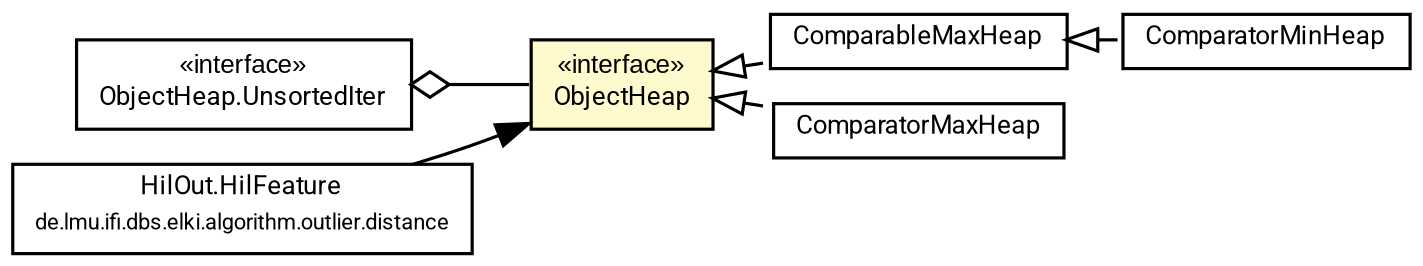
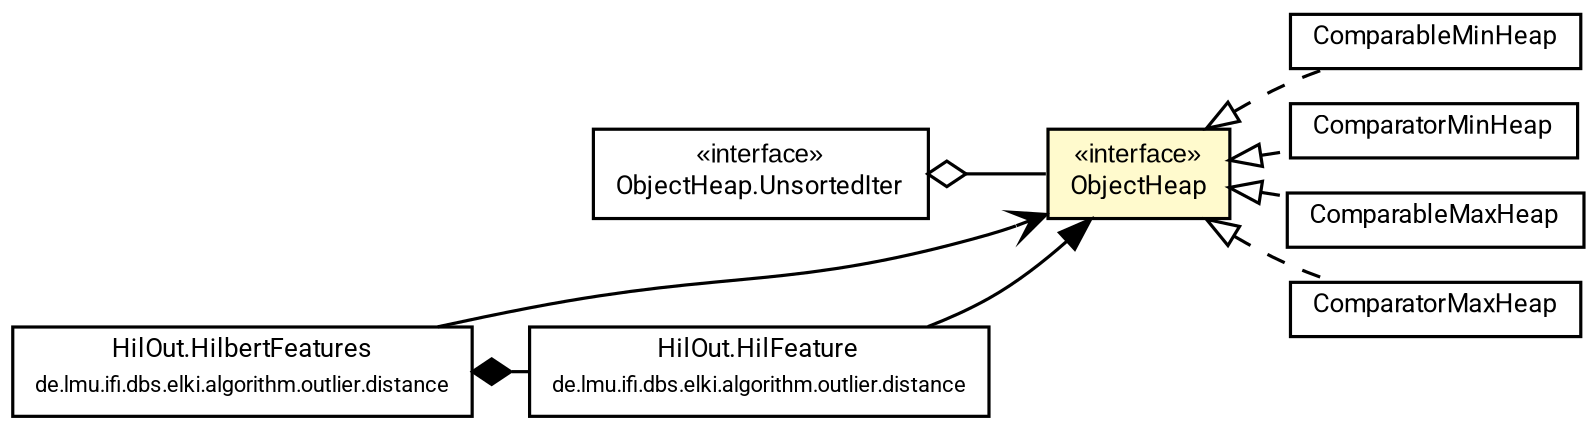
(1110, 40) -> (1276, 153)
none -> (1434, 40)
none -> (242, 372)
